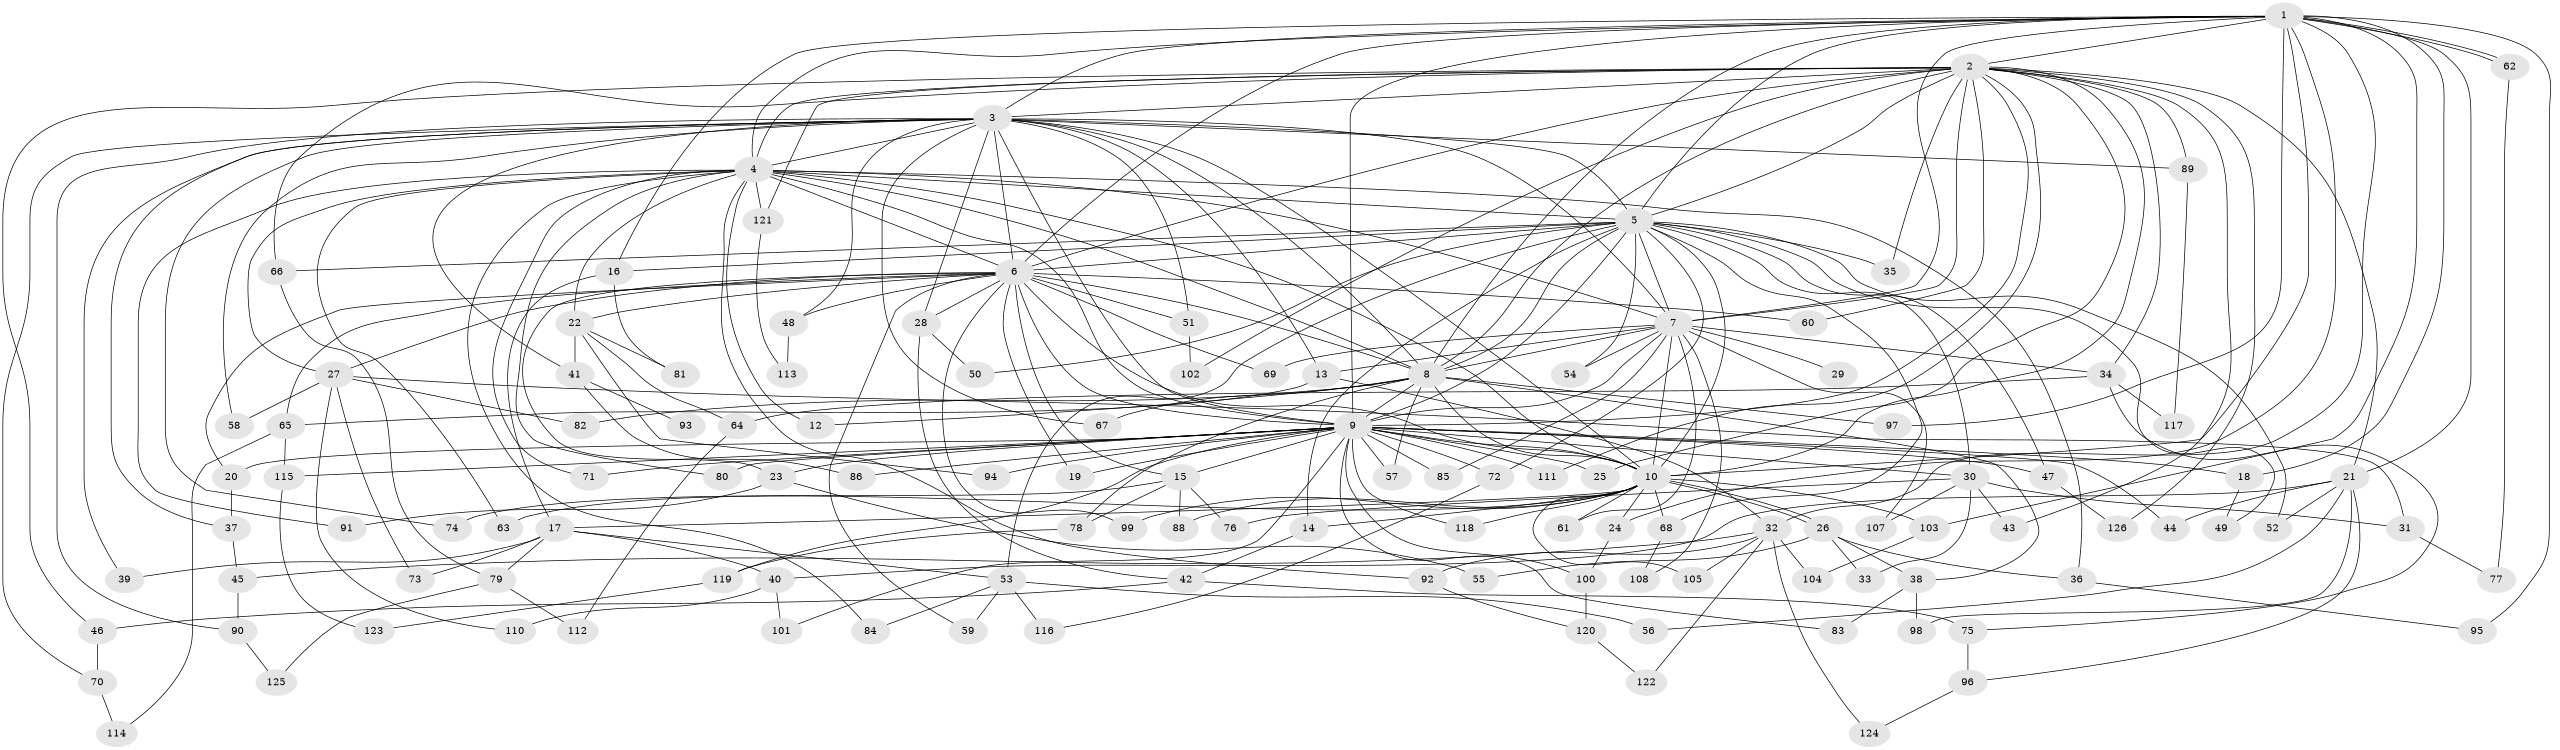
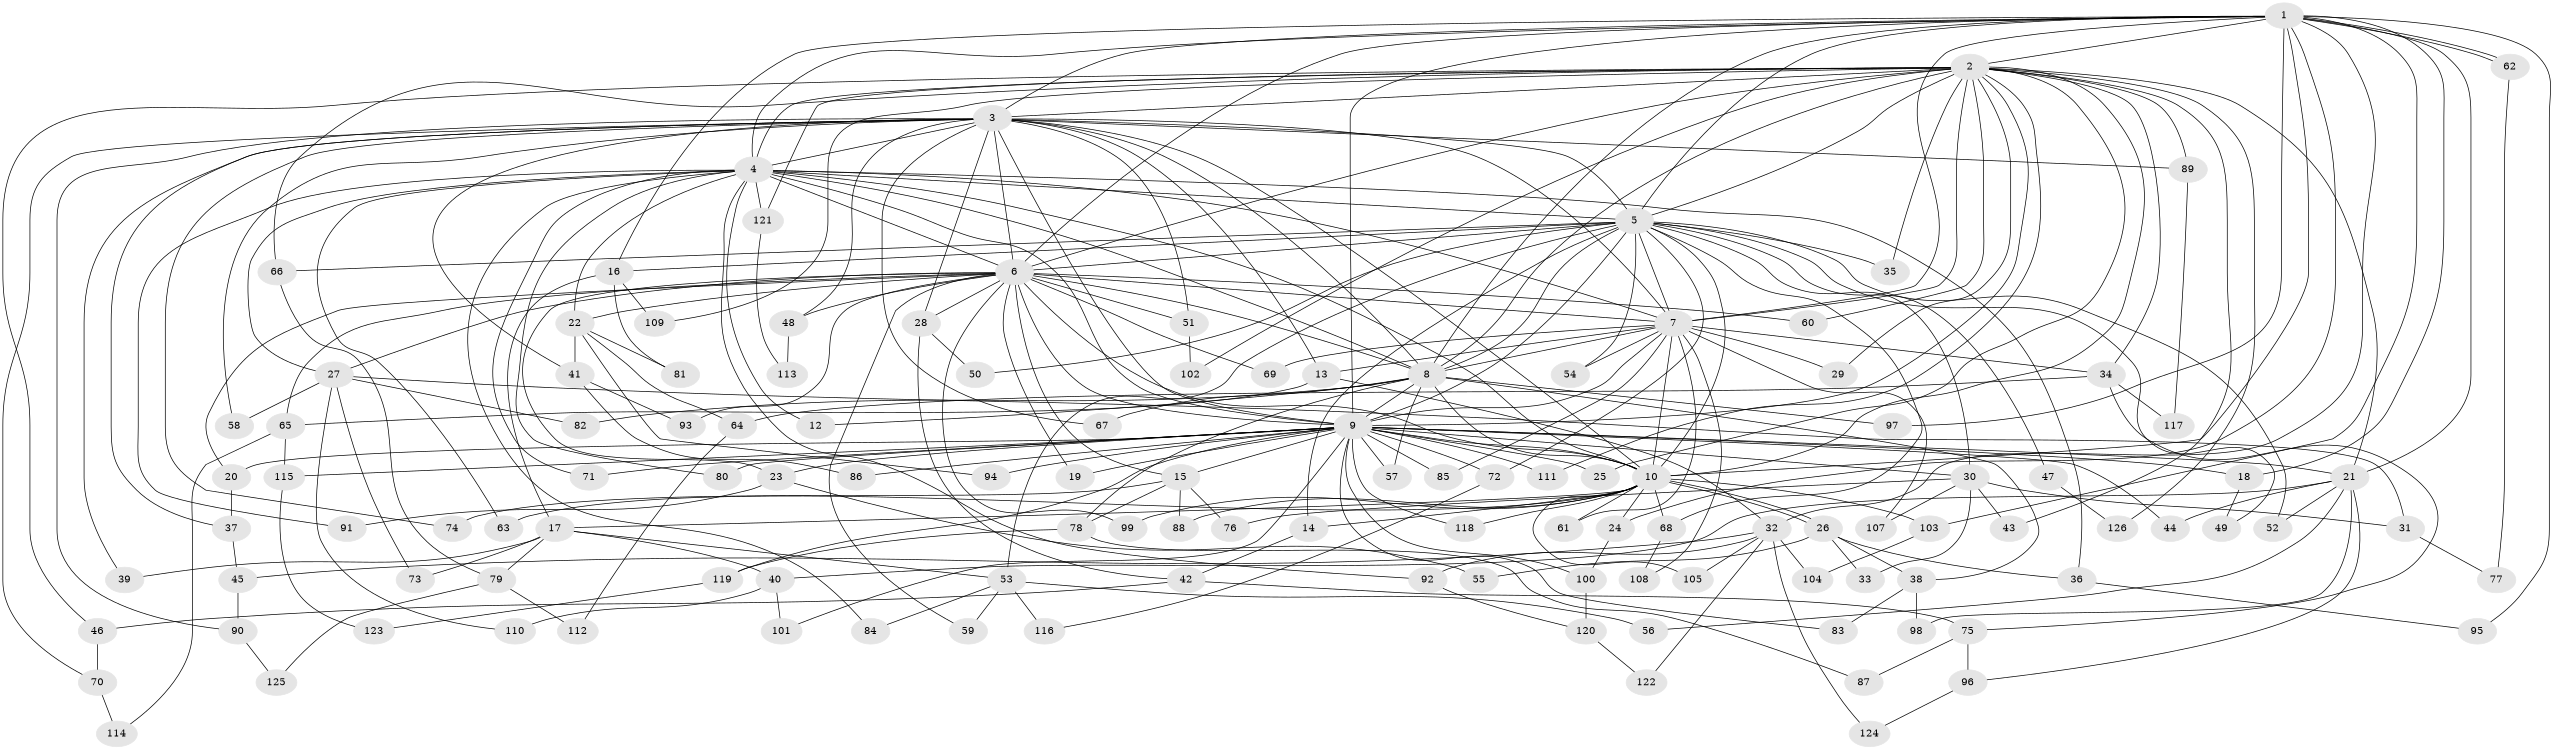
none -> (2004, 261)
none -> (1344, 298)
none -> (655, 323)
none -> (832, 331)
(1702, 442) -> (1852, 445)
none -> (1864, 683)
